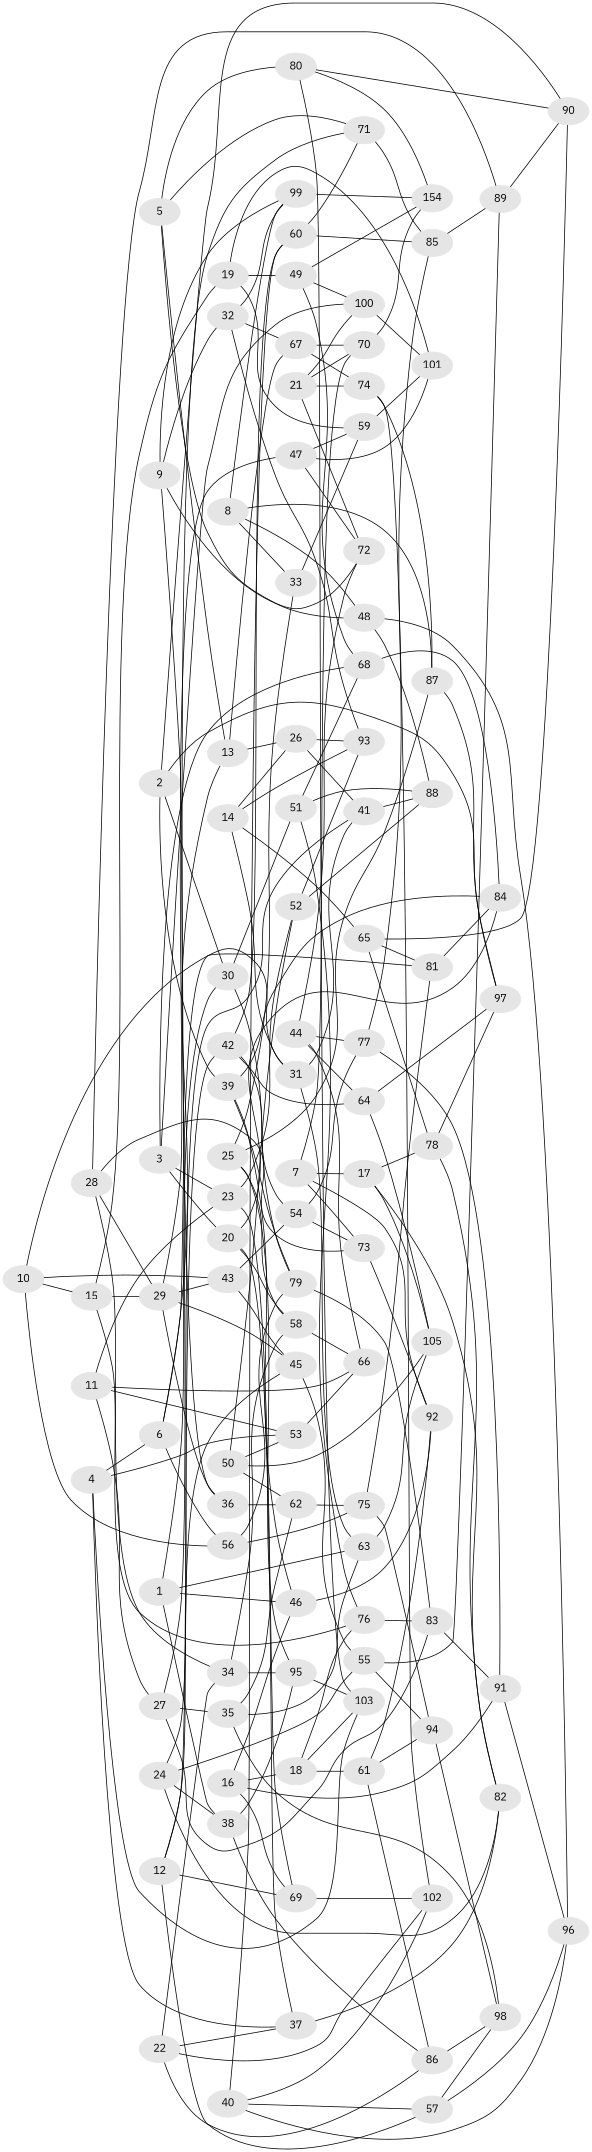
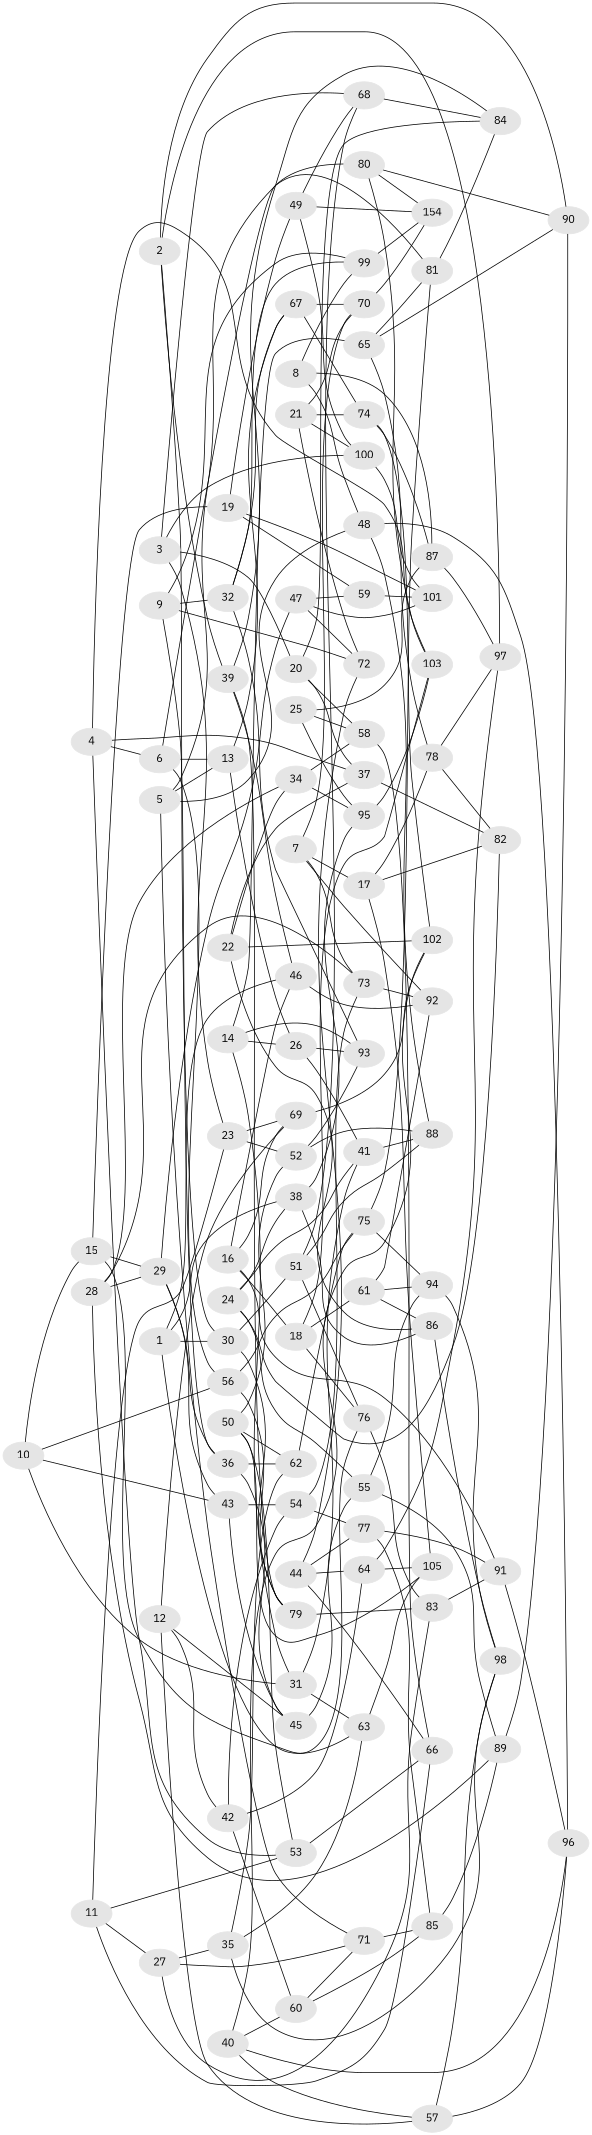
(296, 583) -> none
(233, 1324) -> (259, 1639)
